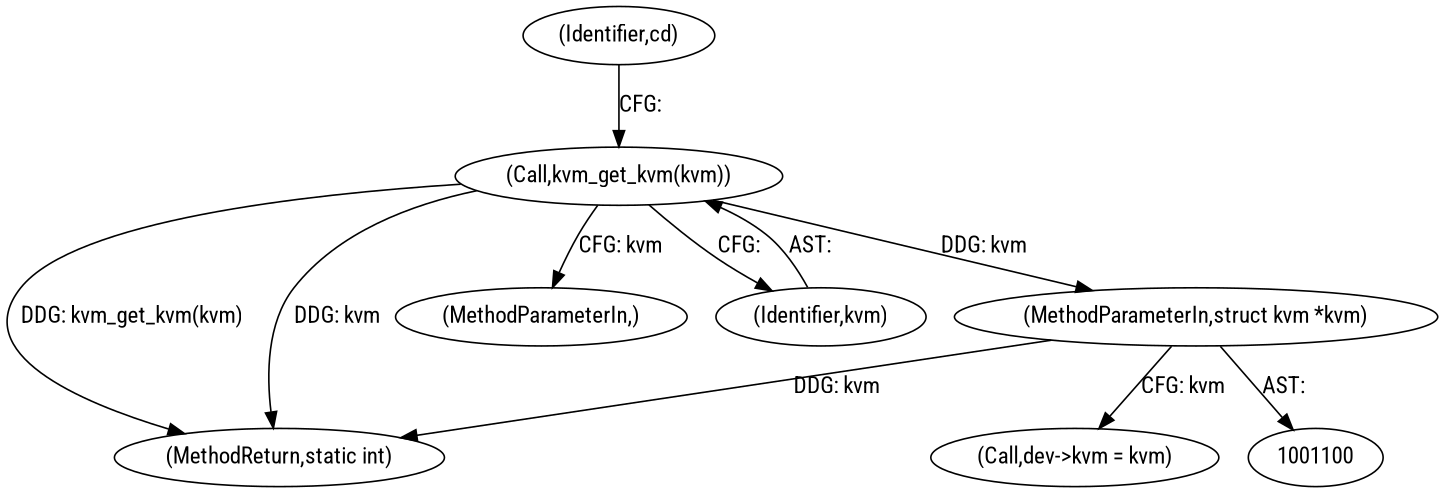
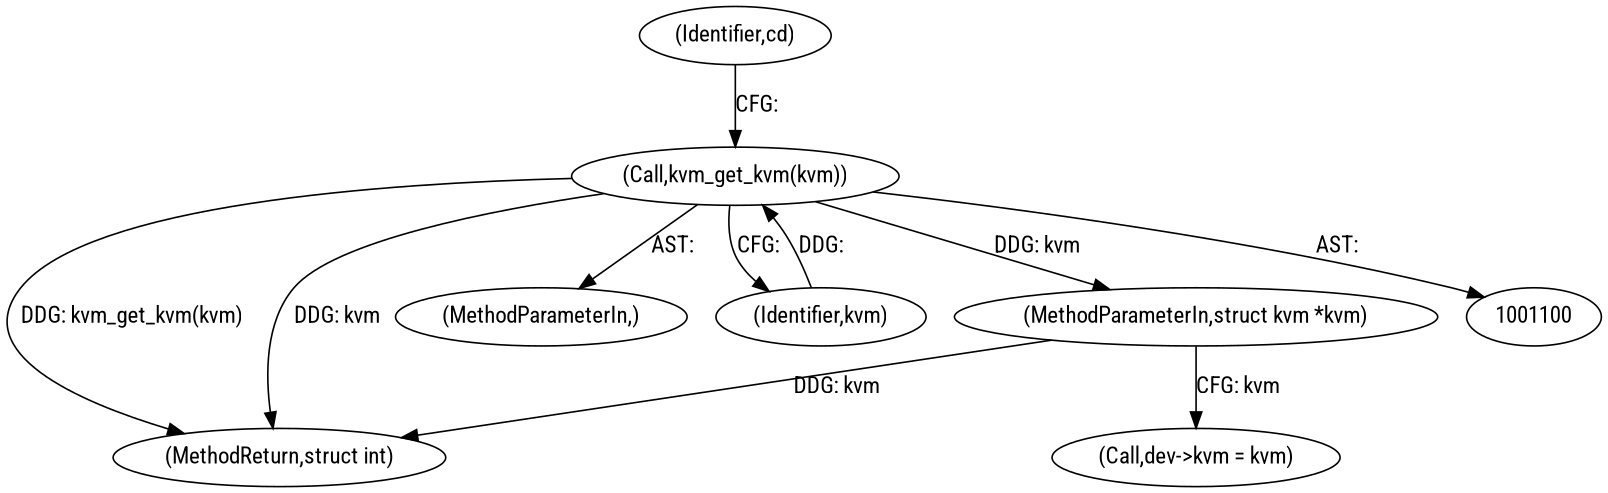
(621, 247) -> (676, 247)
(813, 247) -> (823, 247)
(1251, 382) -> (1172, 233)
(279, 458) -> (279, 458)
